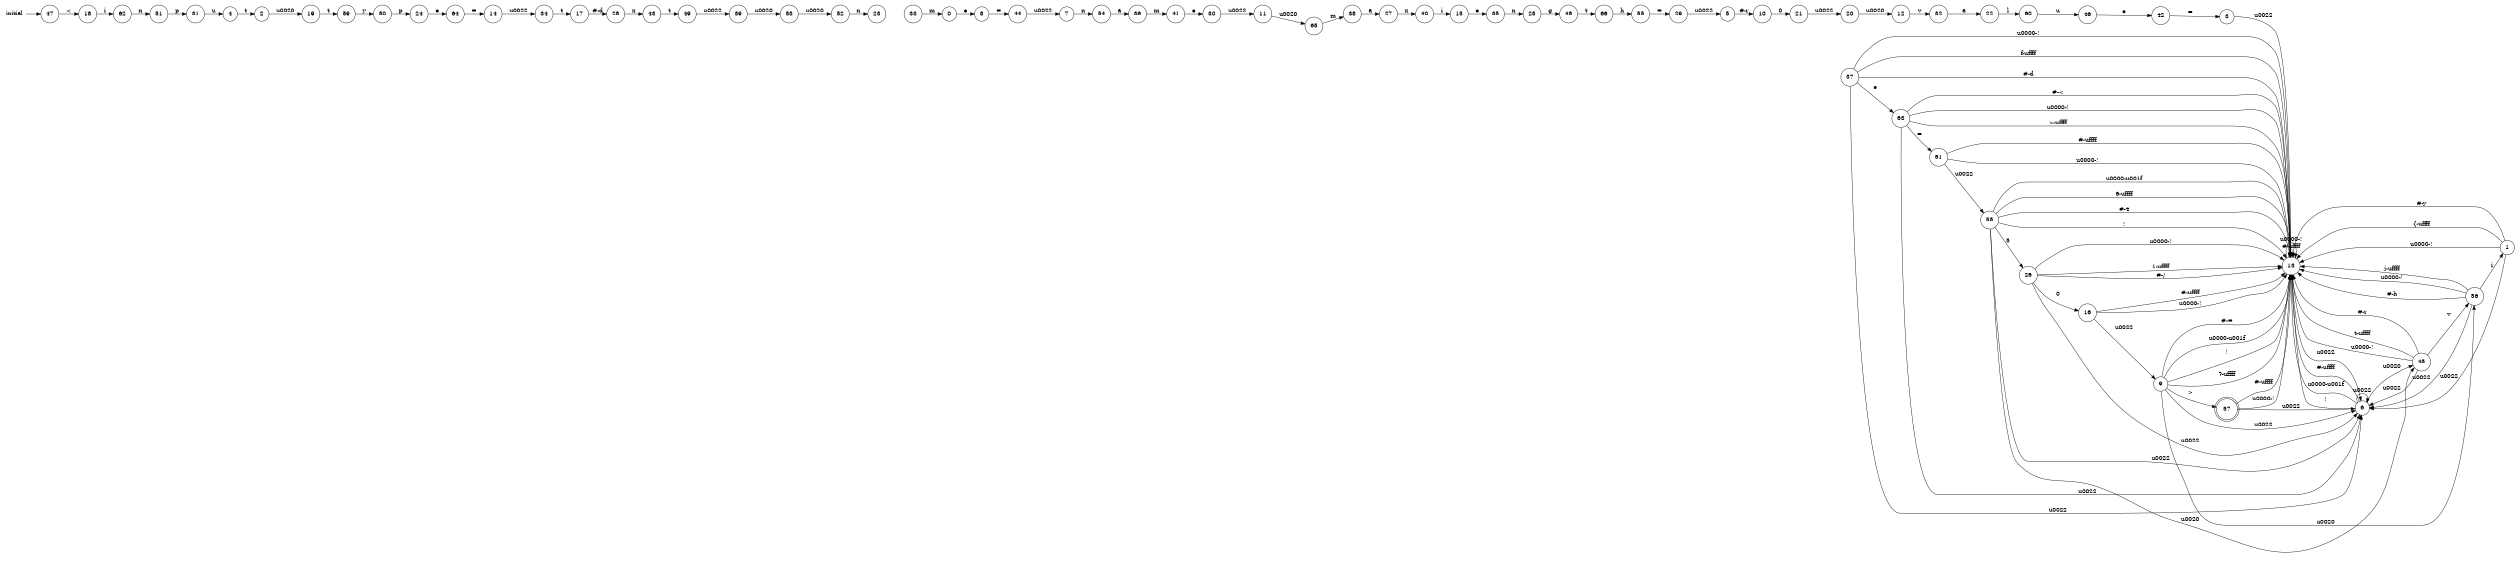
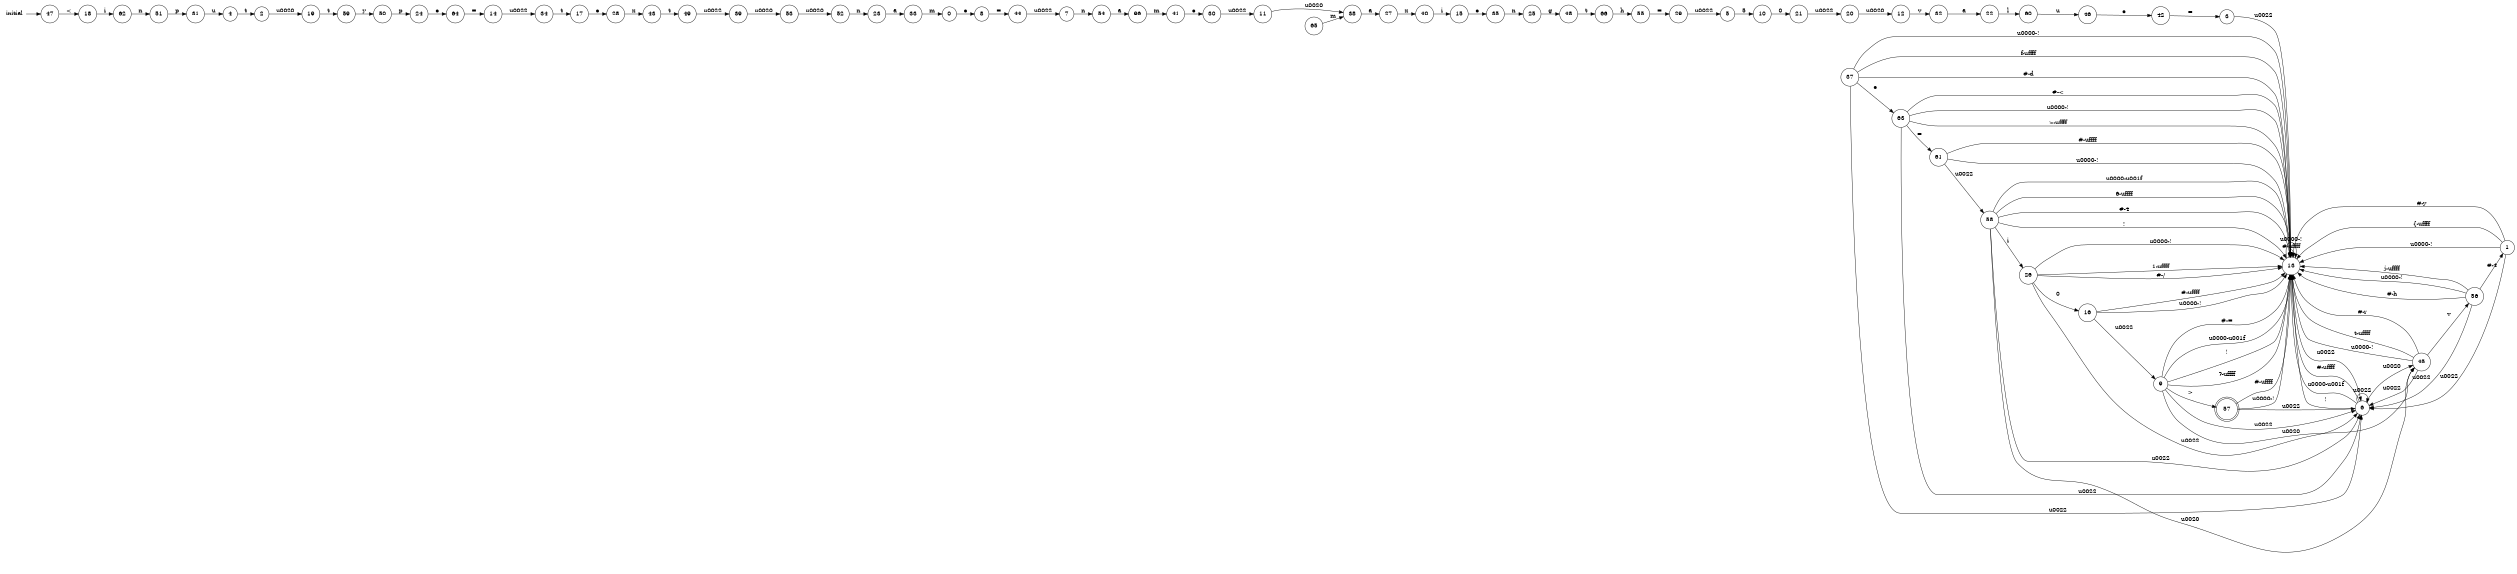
(598, 11) -> (598, 11)
(1744, 11) -> (1744, 11)
none -> (893, 14)
(1138, 14) -> (1138, 14)
(1286, 20) -> (1305, 9)
(2008, 241) -> (2008, 241)
(2492, 266) -> (2492, 266)
(2345, 525) -> (2292, 436)
